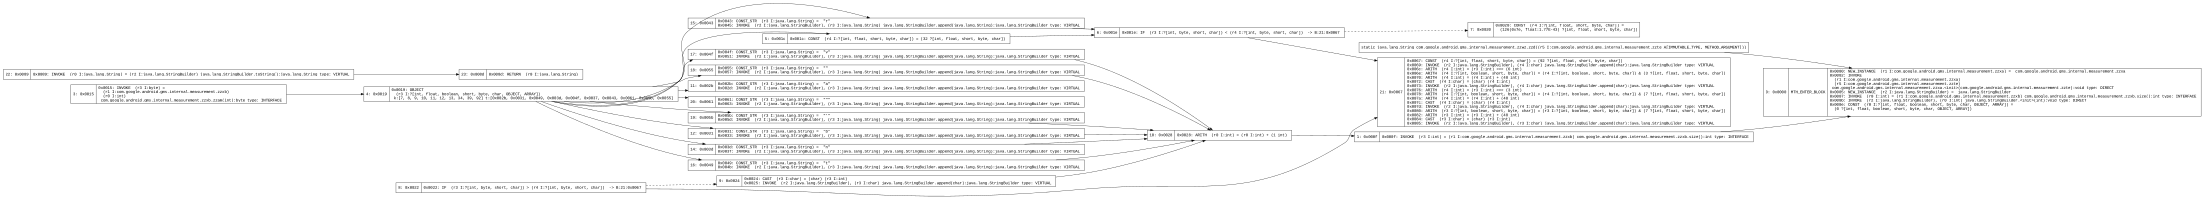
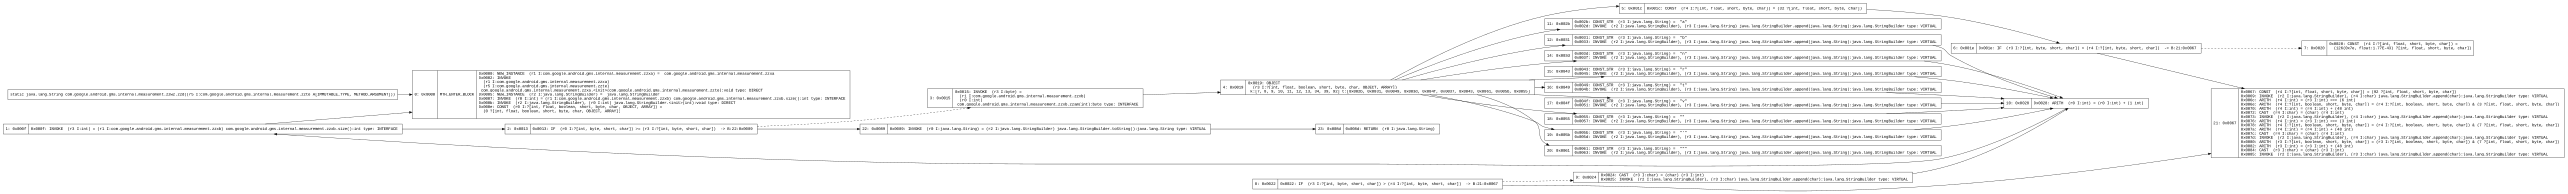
(1082, 29) -> (1983, 85)
none -> (631, 129)
